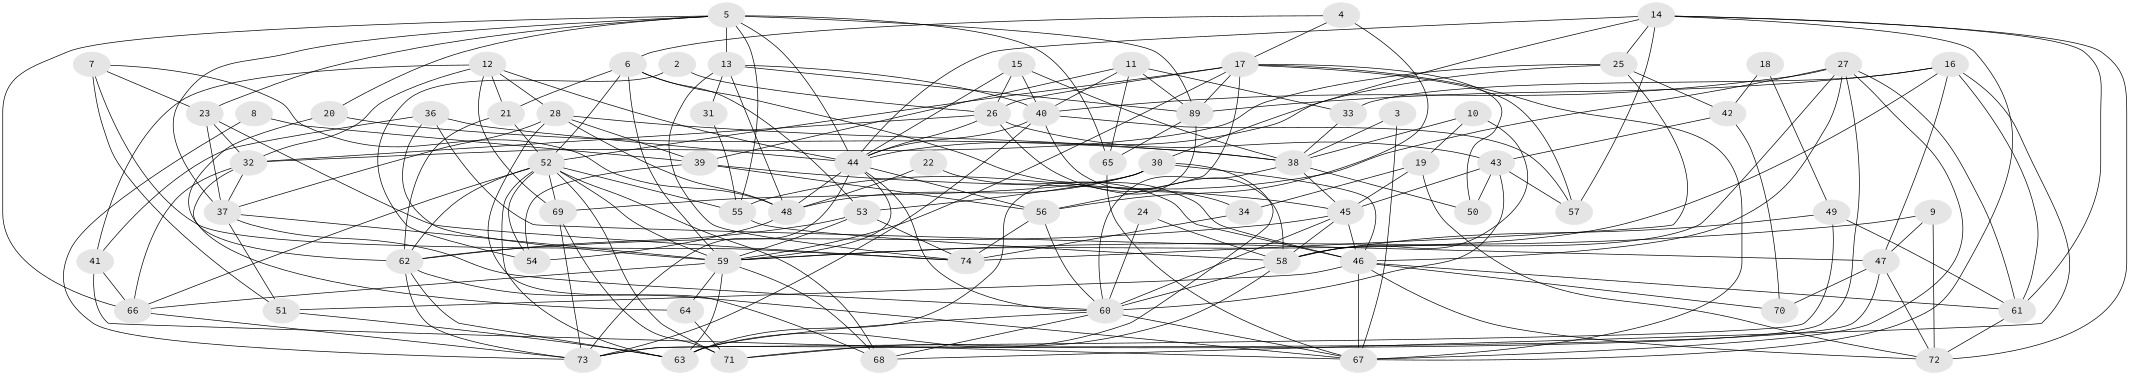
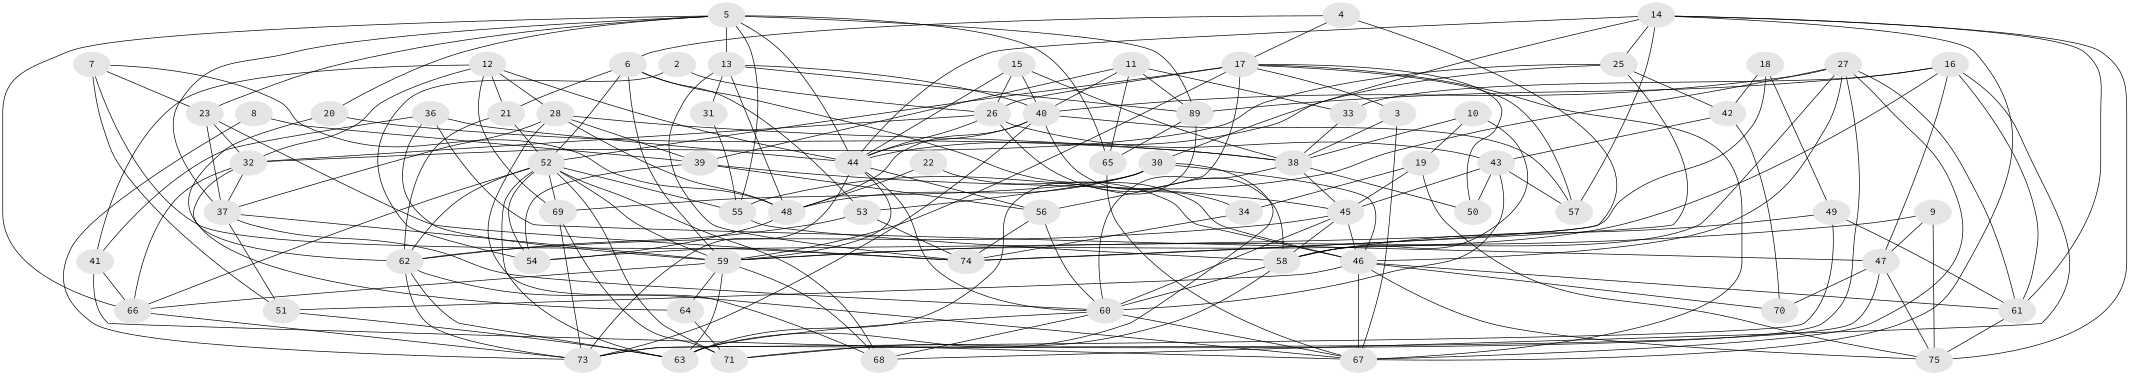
(1217, 89) -> (1318, 84)
(1276, 185) -> (1608, 207)
(820, 188) -> (894, 159)
(1143, 212) -> none
none -> (1194, 243)
(777, 244) -> none
(1934, 360) -> (1934, 360)
